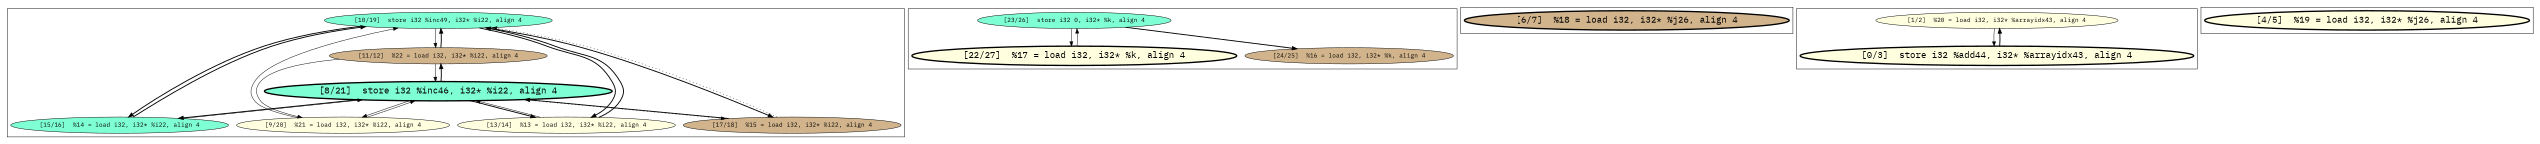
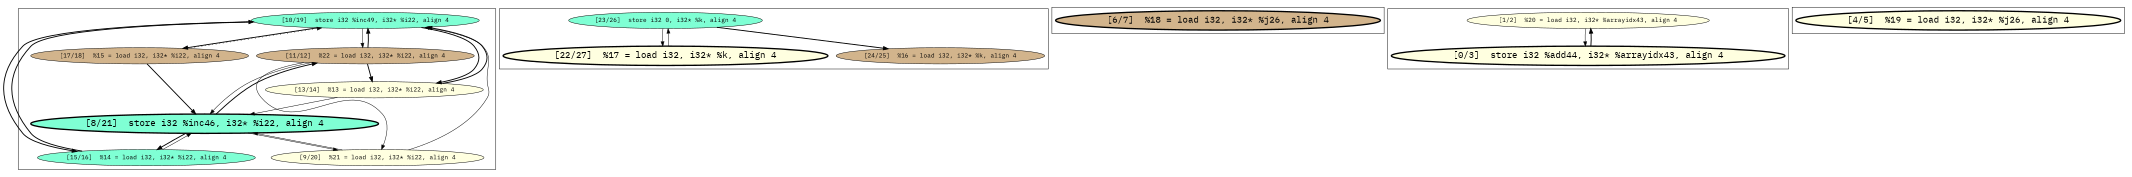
(501, 109) -> (369, 71)
(621, 109) -> none
